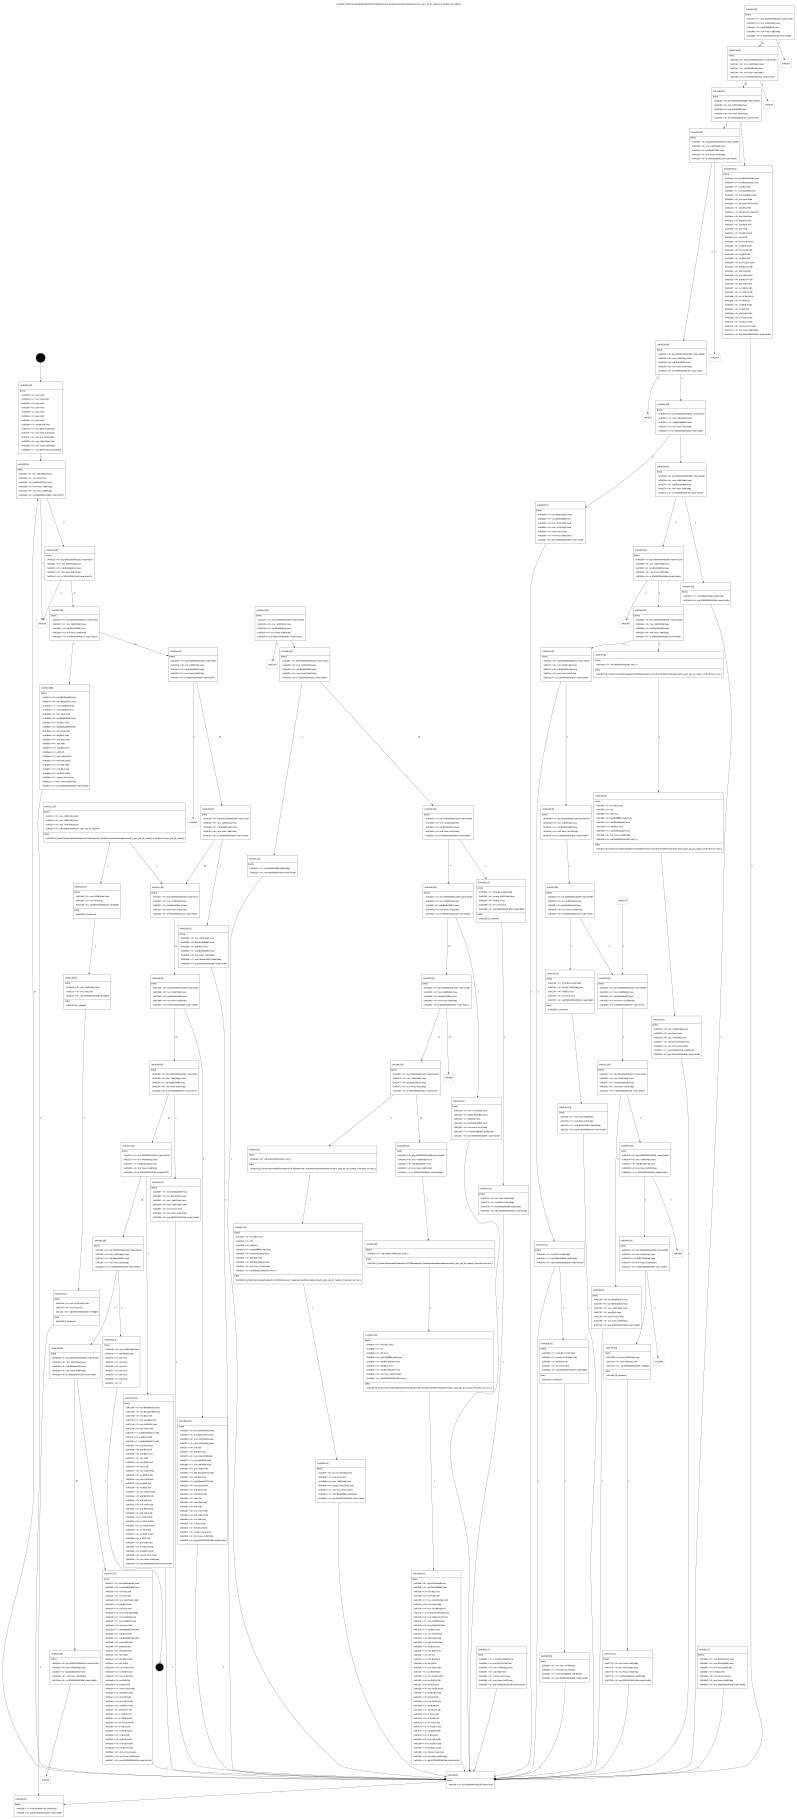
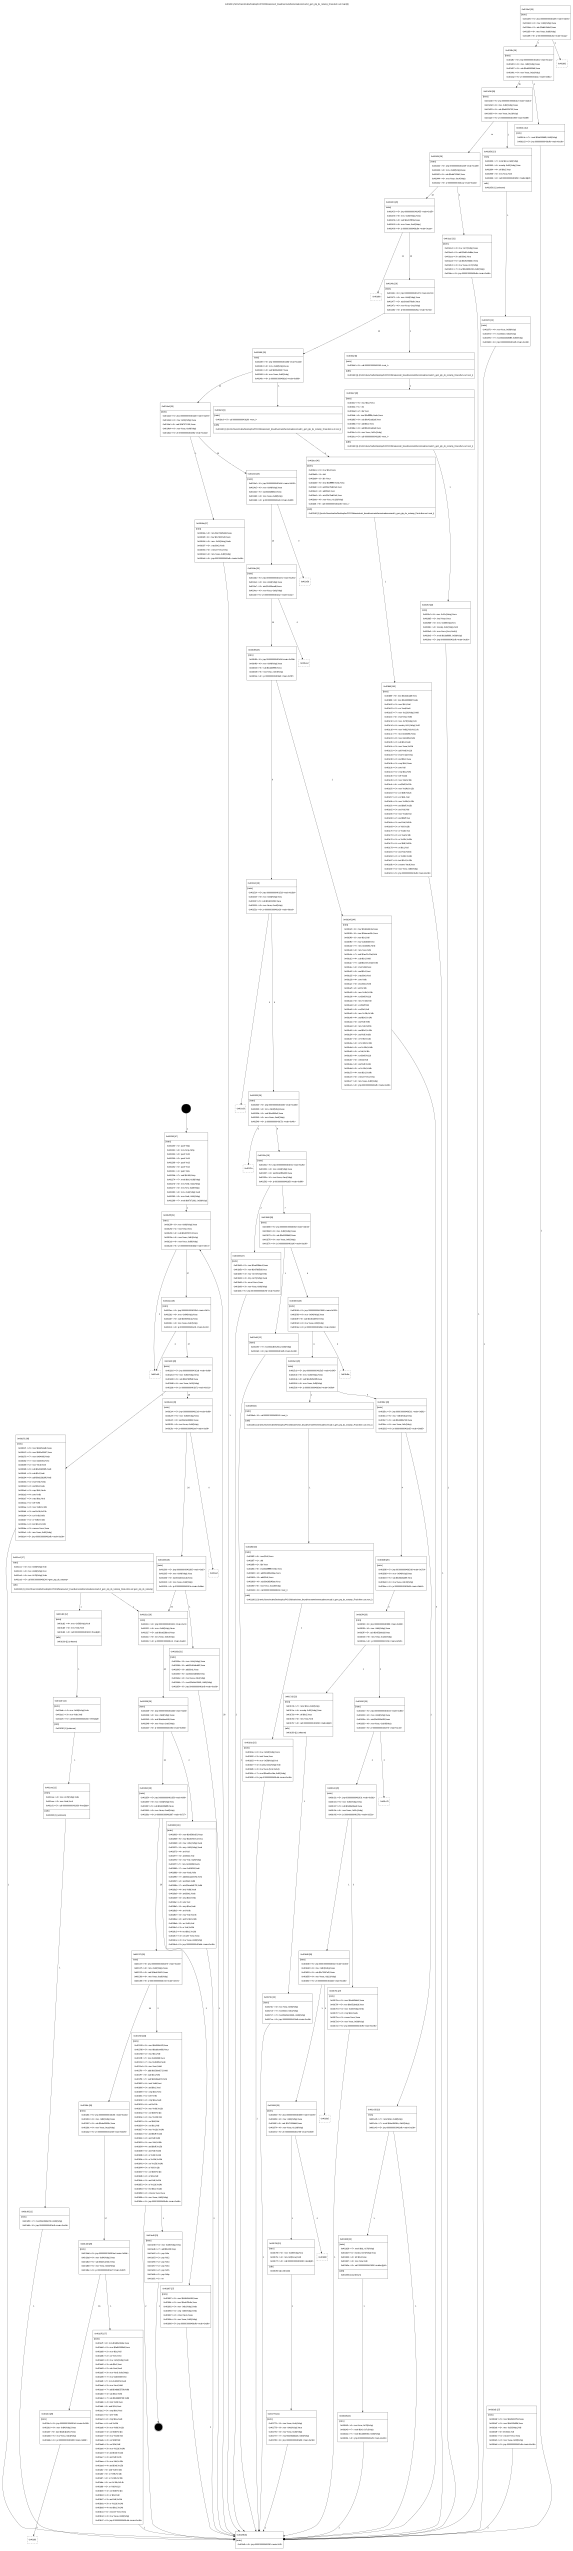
none -> (185, 420)
(622, 939) -> (382, 1764)
(120, 1303) -> (162, 2218)
(255, 1793) -> (22, 2476)
